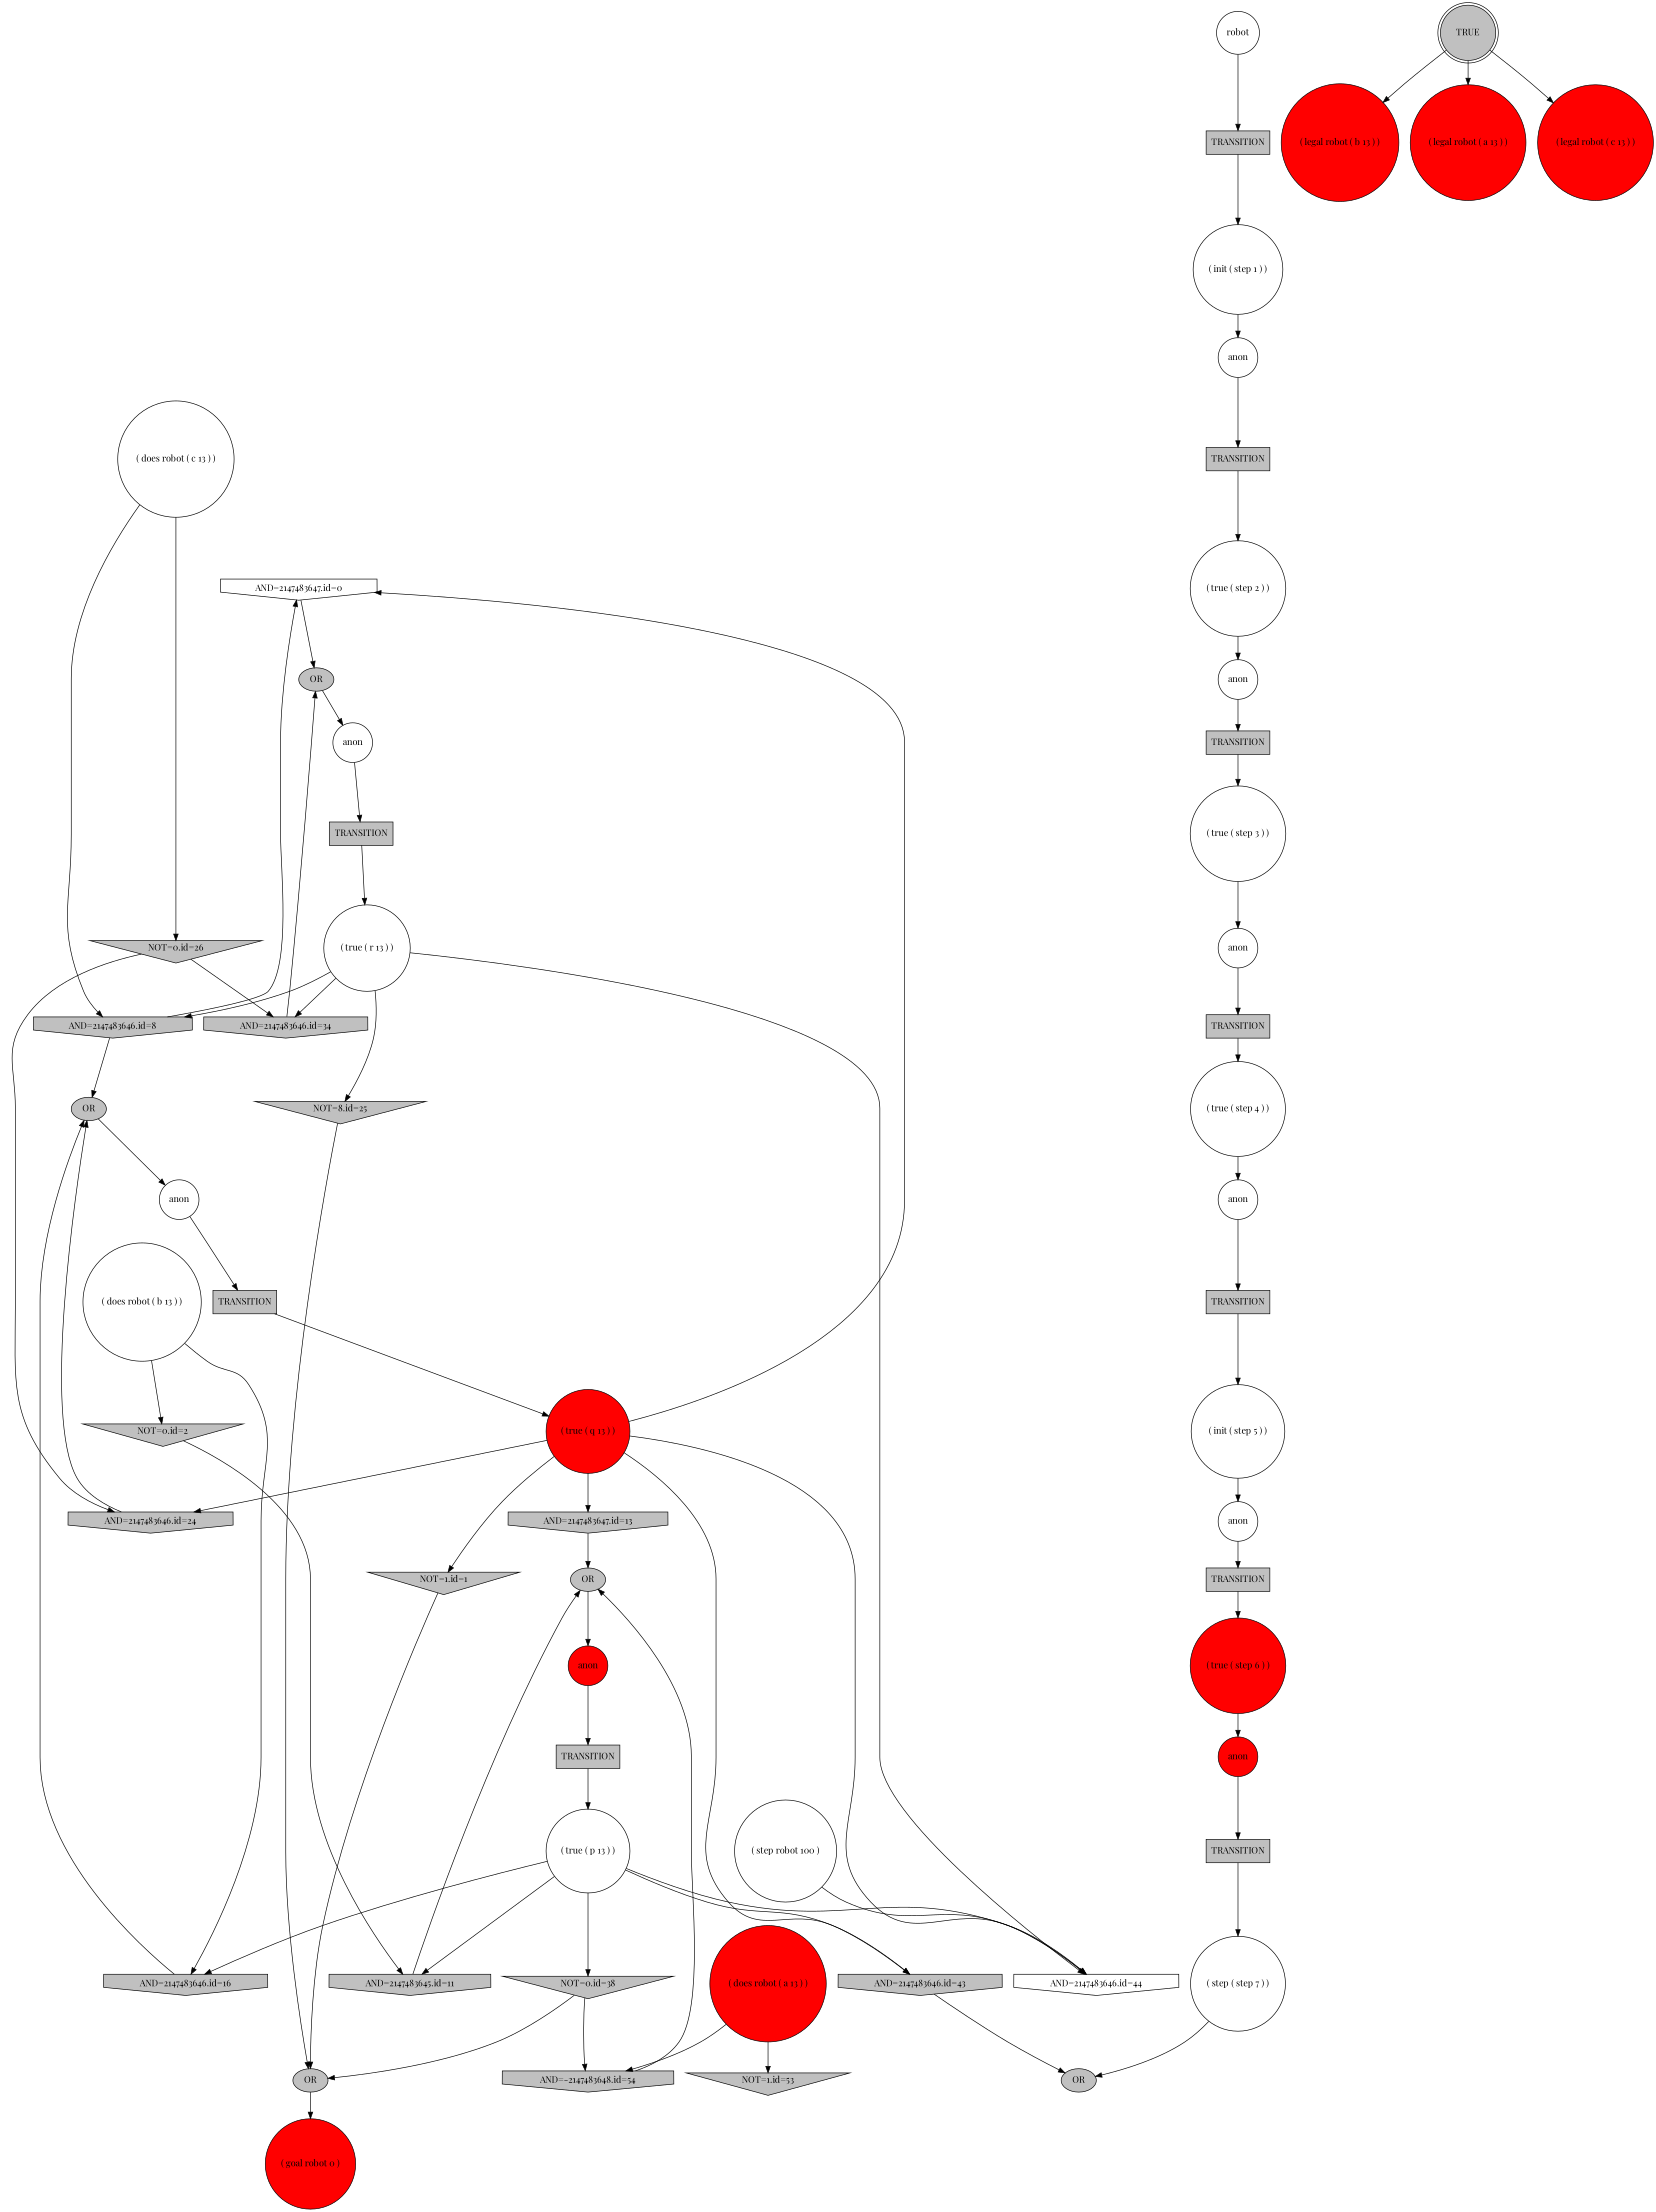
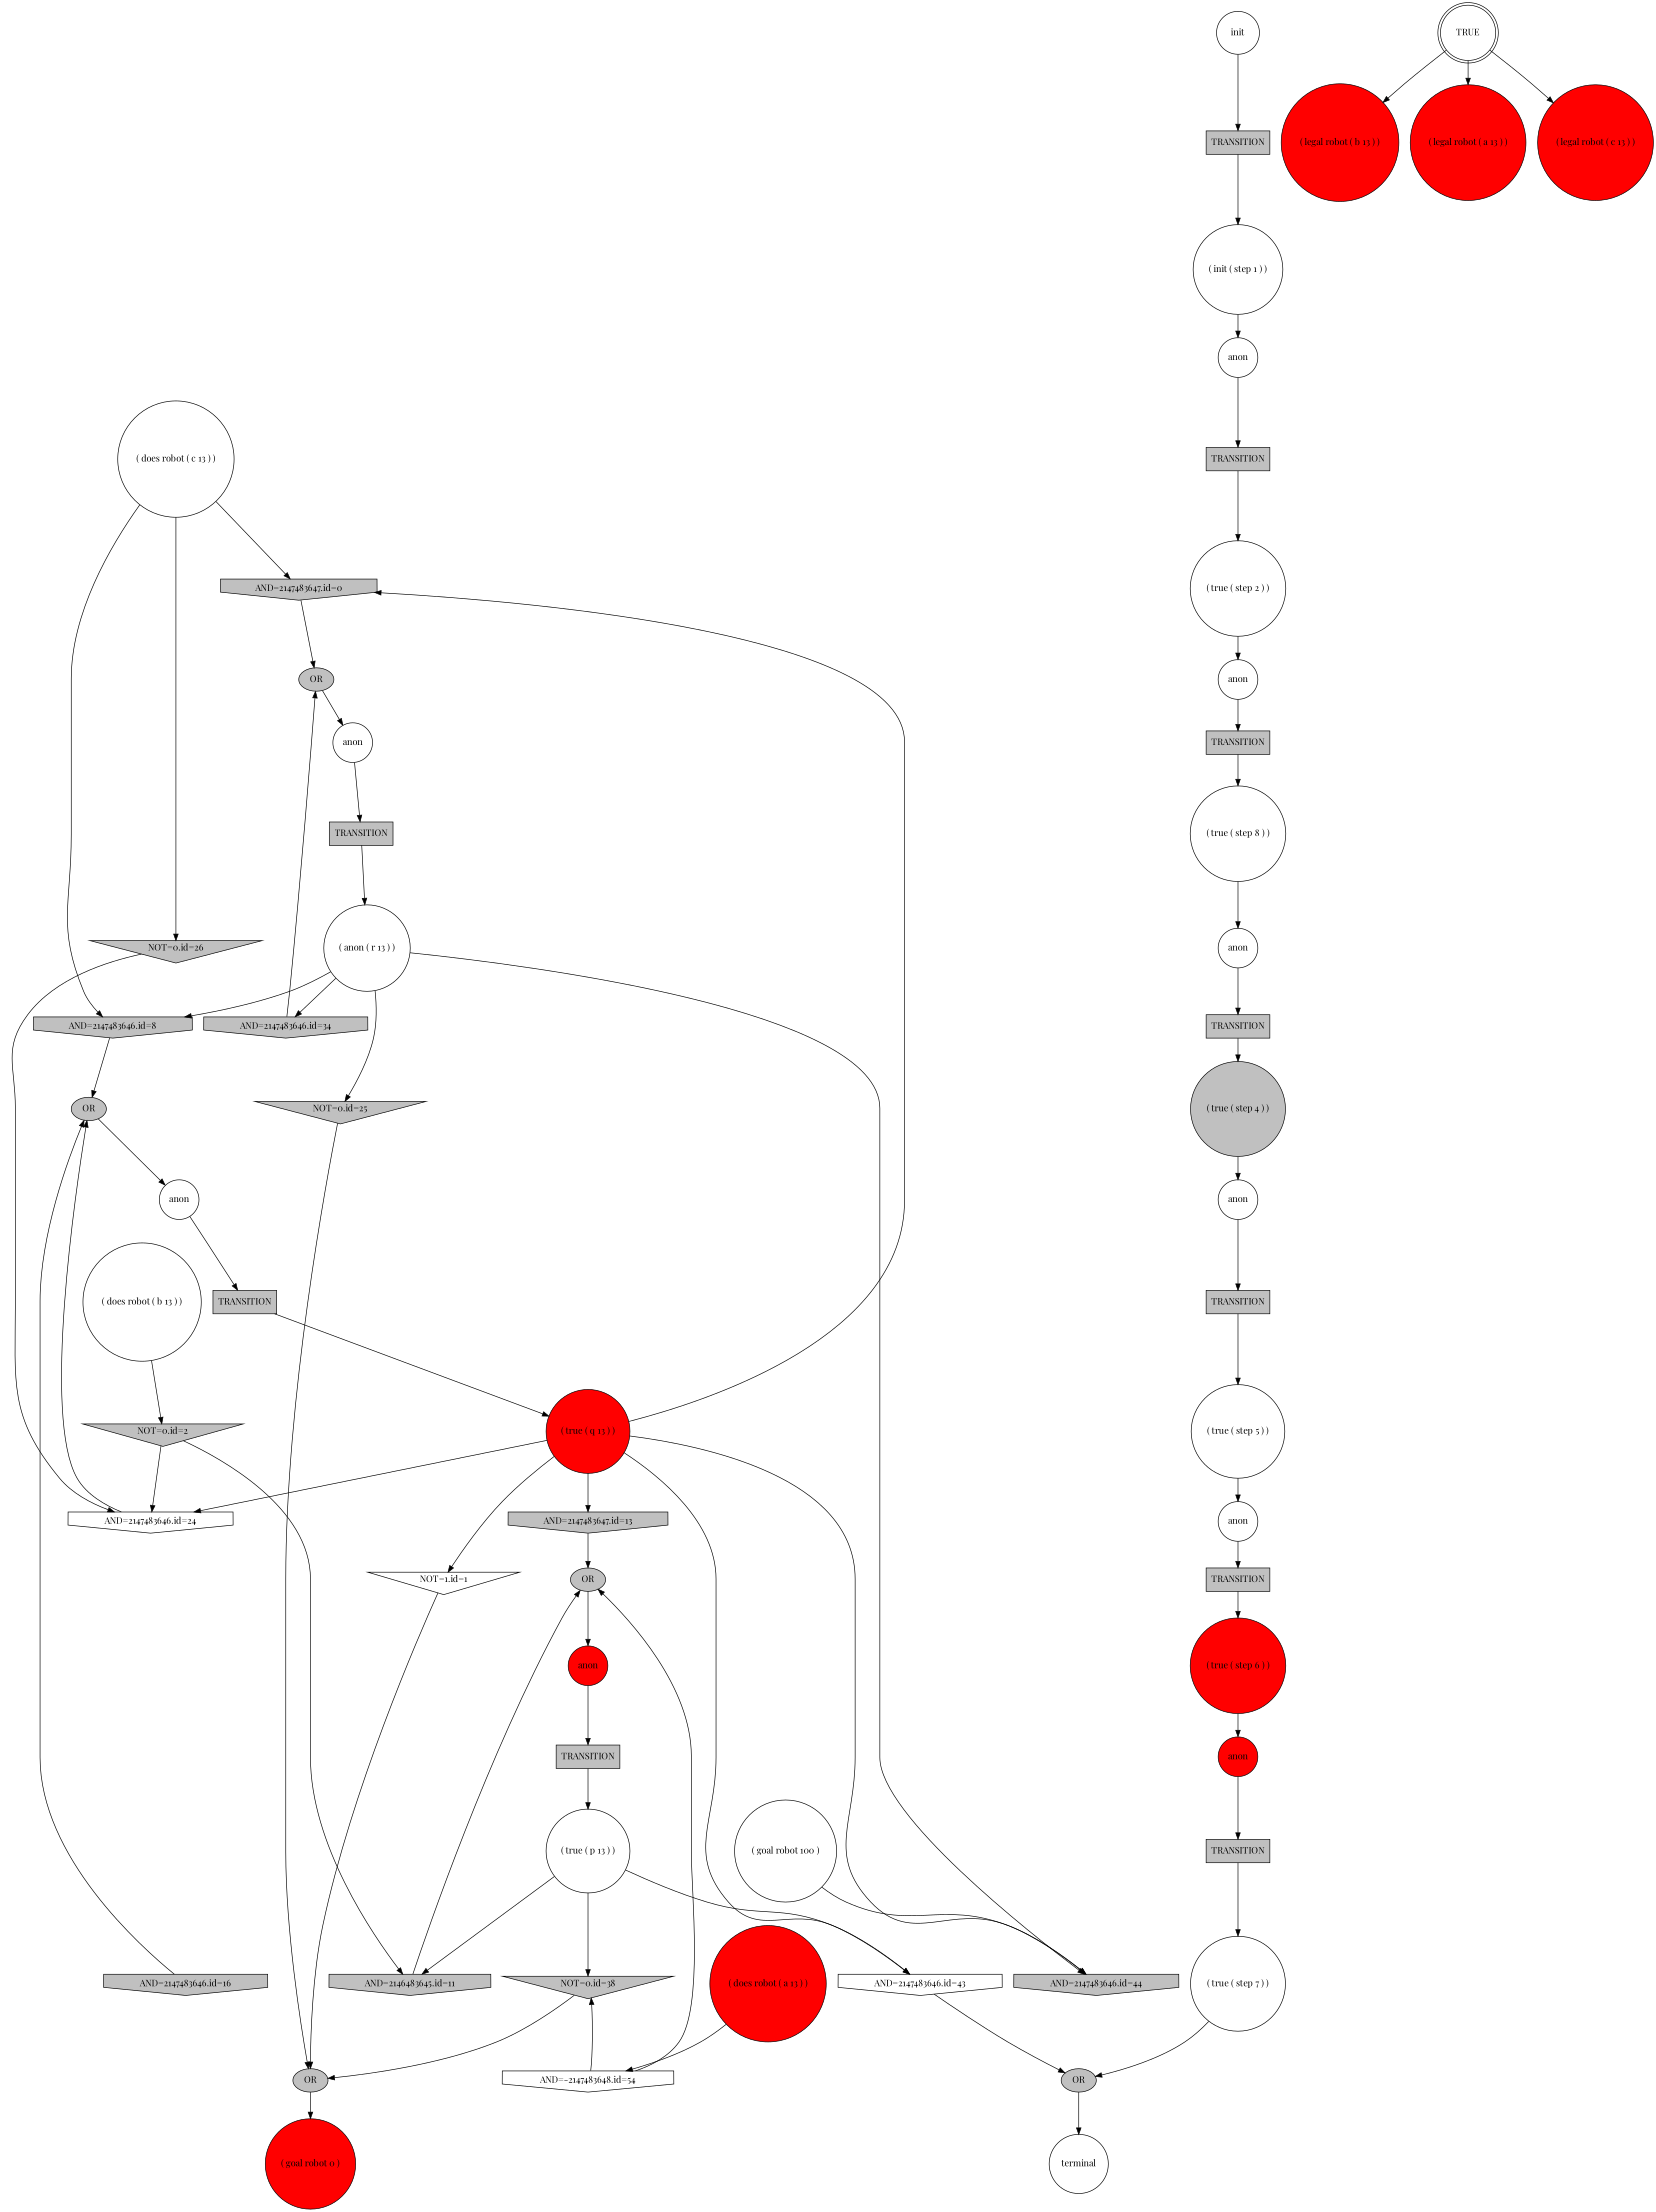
(1238, 33) -> (1238, 33)
(1468, 33) -> (1468, 33)
(299, 589) -> (299, 589)
(1238, 834) -> (1238, 834)
(281, 852) -> (251, 538)
(367, 948) -> (367, 948)
(229, 986) -> none
(340, 1109) -> (340, 1109)
(1238, 1109) -> (1238, 1109)
(1238, 1431) -> (1238, 1431)
none -> (157, 1476)
(151, 1521) -> (151, 1521)
(444, 1580) -> (444, 1580)
(261, 1642) -> none
(786, 1851) -> (786, 1851)
(376, 1908) -> none
(846, 1910) -> none
(410, 1984) -> (410, 1984)
(920, 1984) -> (920, 1984)
(1096, 1984) -> (1096, 1984)
(1238, 1984) -> (1238, 1984)
(584, 2031) -> (592, 2038)
(588, 2080) -> (588, 2080)
(768, 2080) -> none
none -> (1079, 2164)
